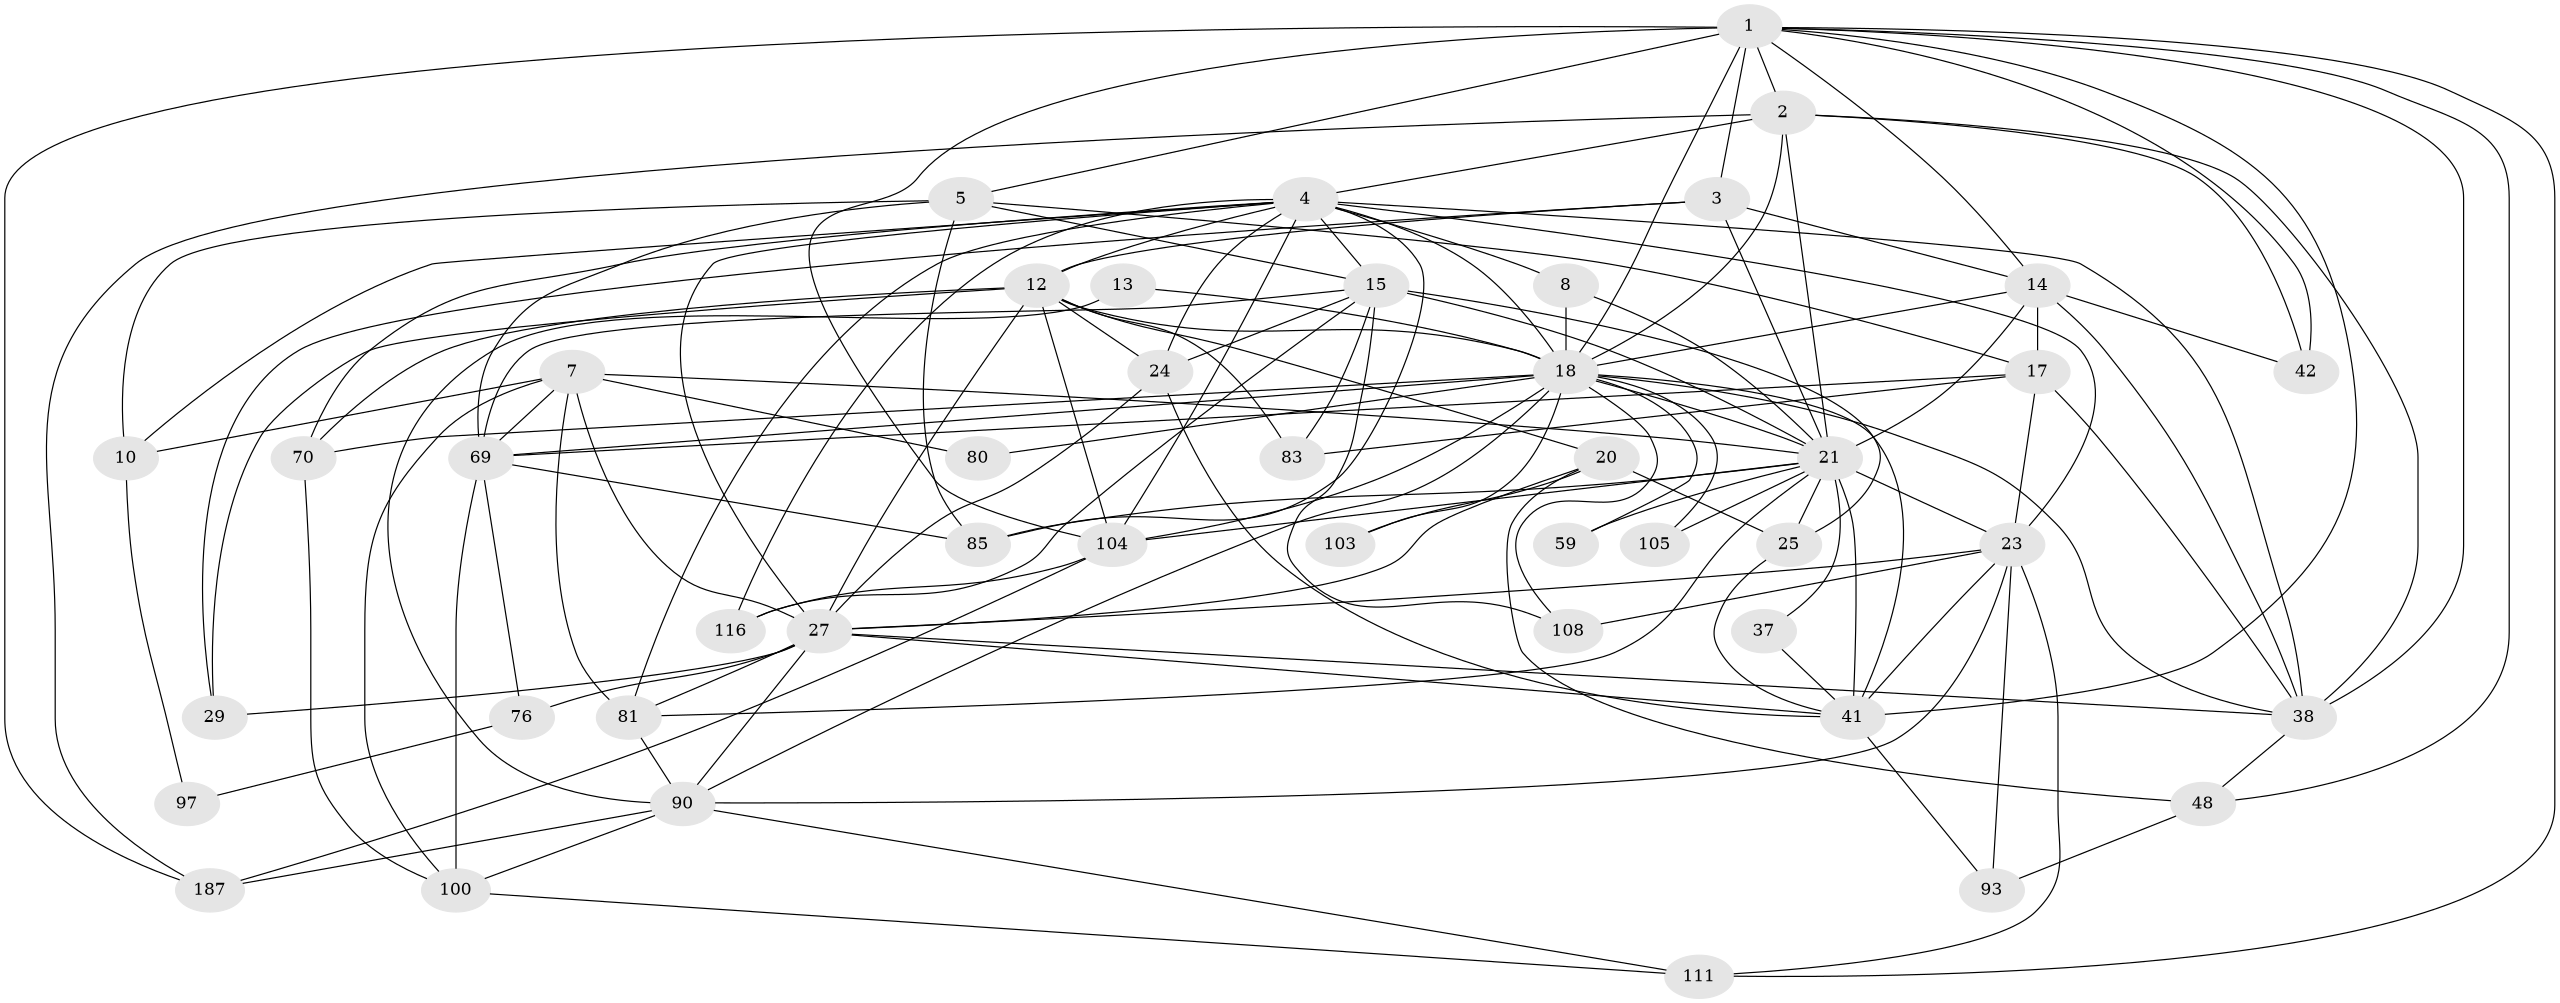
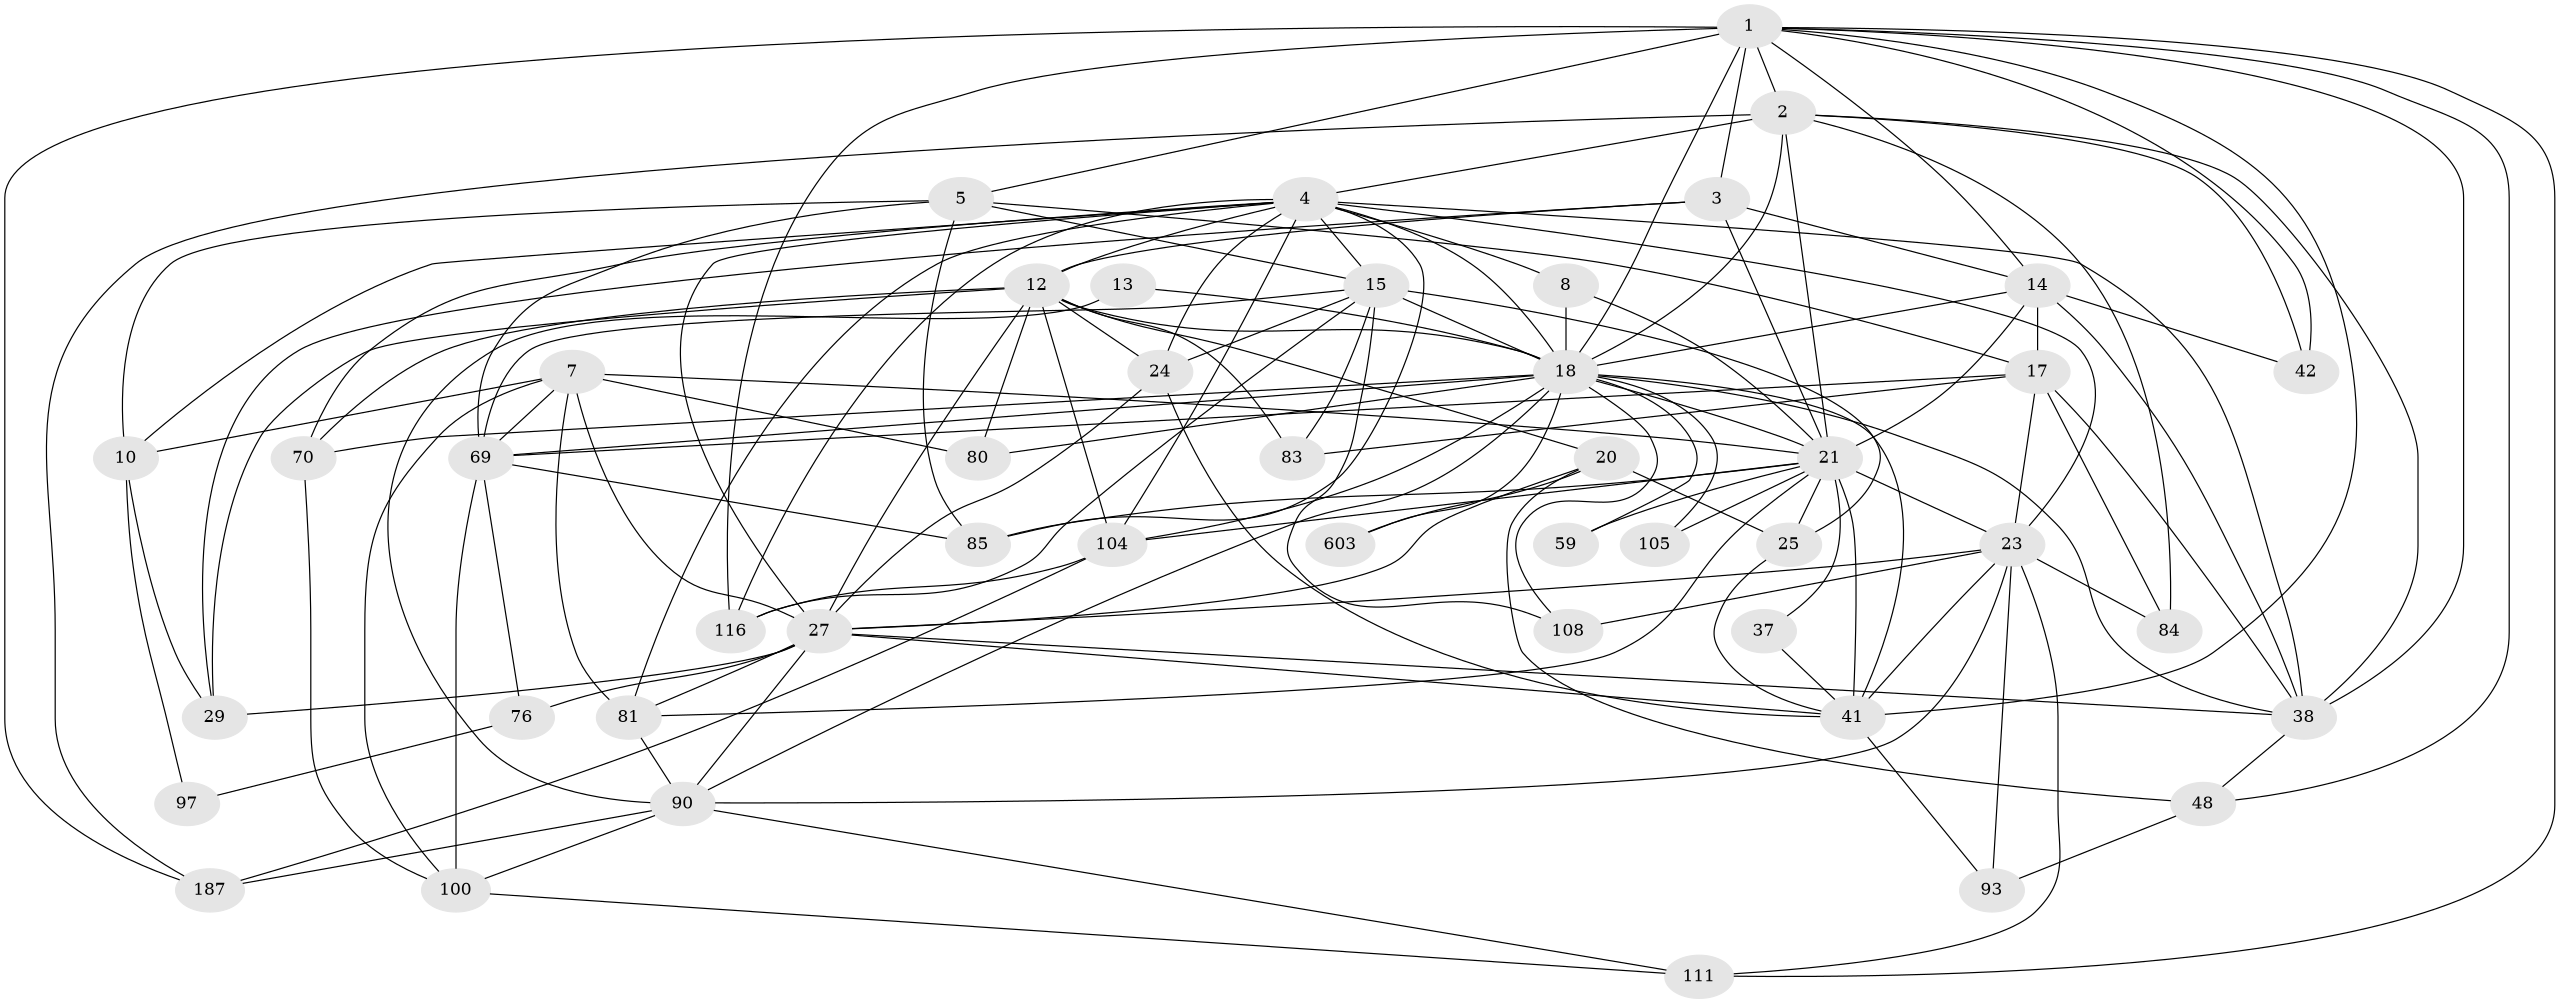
(1032, 113) -> (1031, 79)
(1652, 368) -> (1471, 329)
none -> (1007, 372)
(1340, 545) -> (1340, 545)
none -> (154, 593)
none -> (2170, 631)
